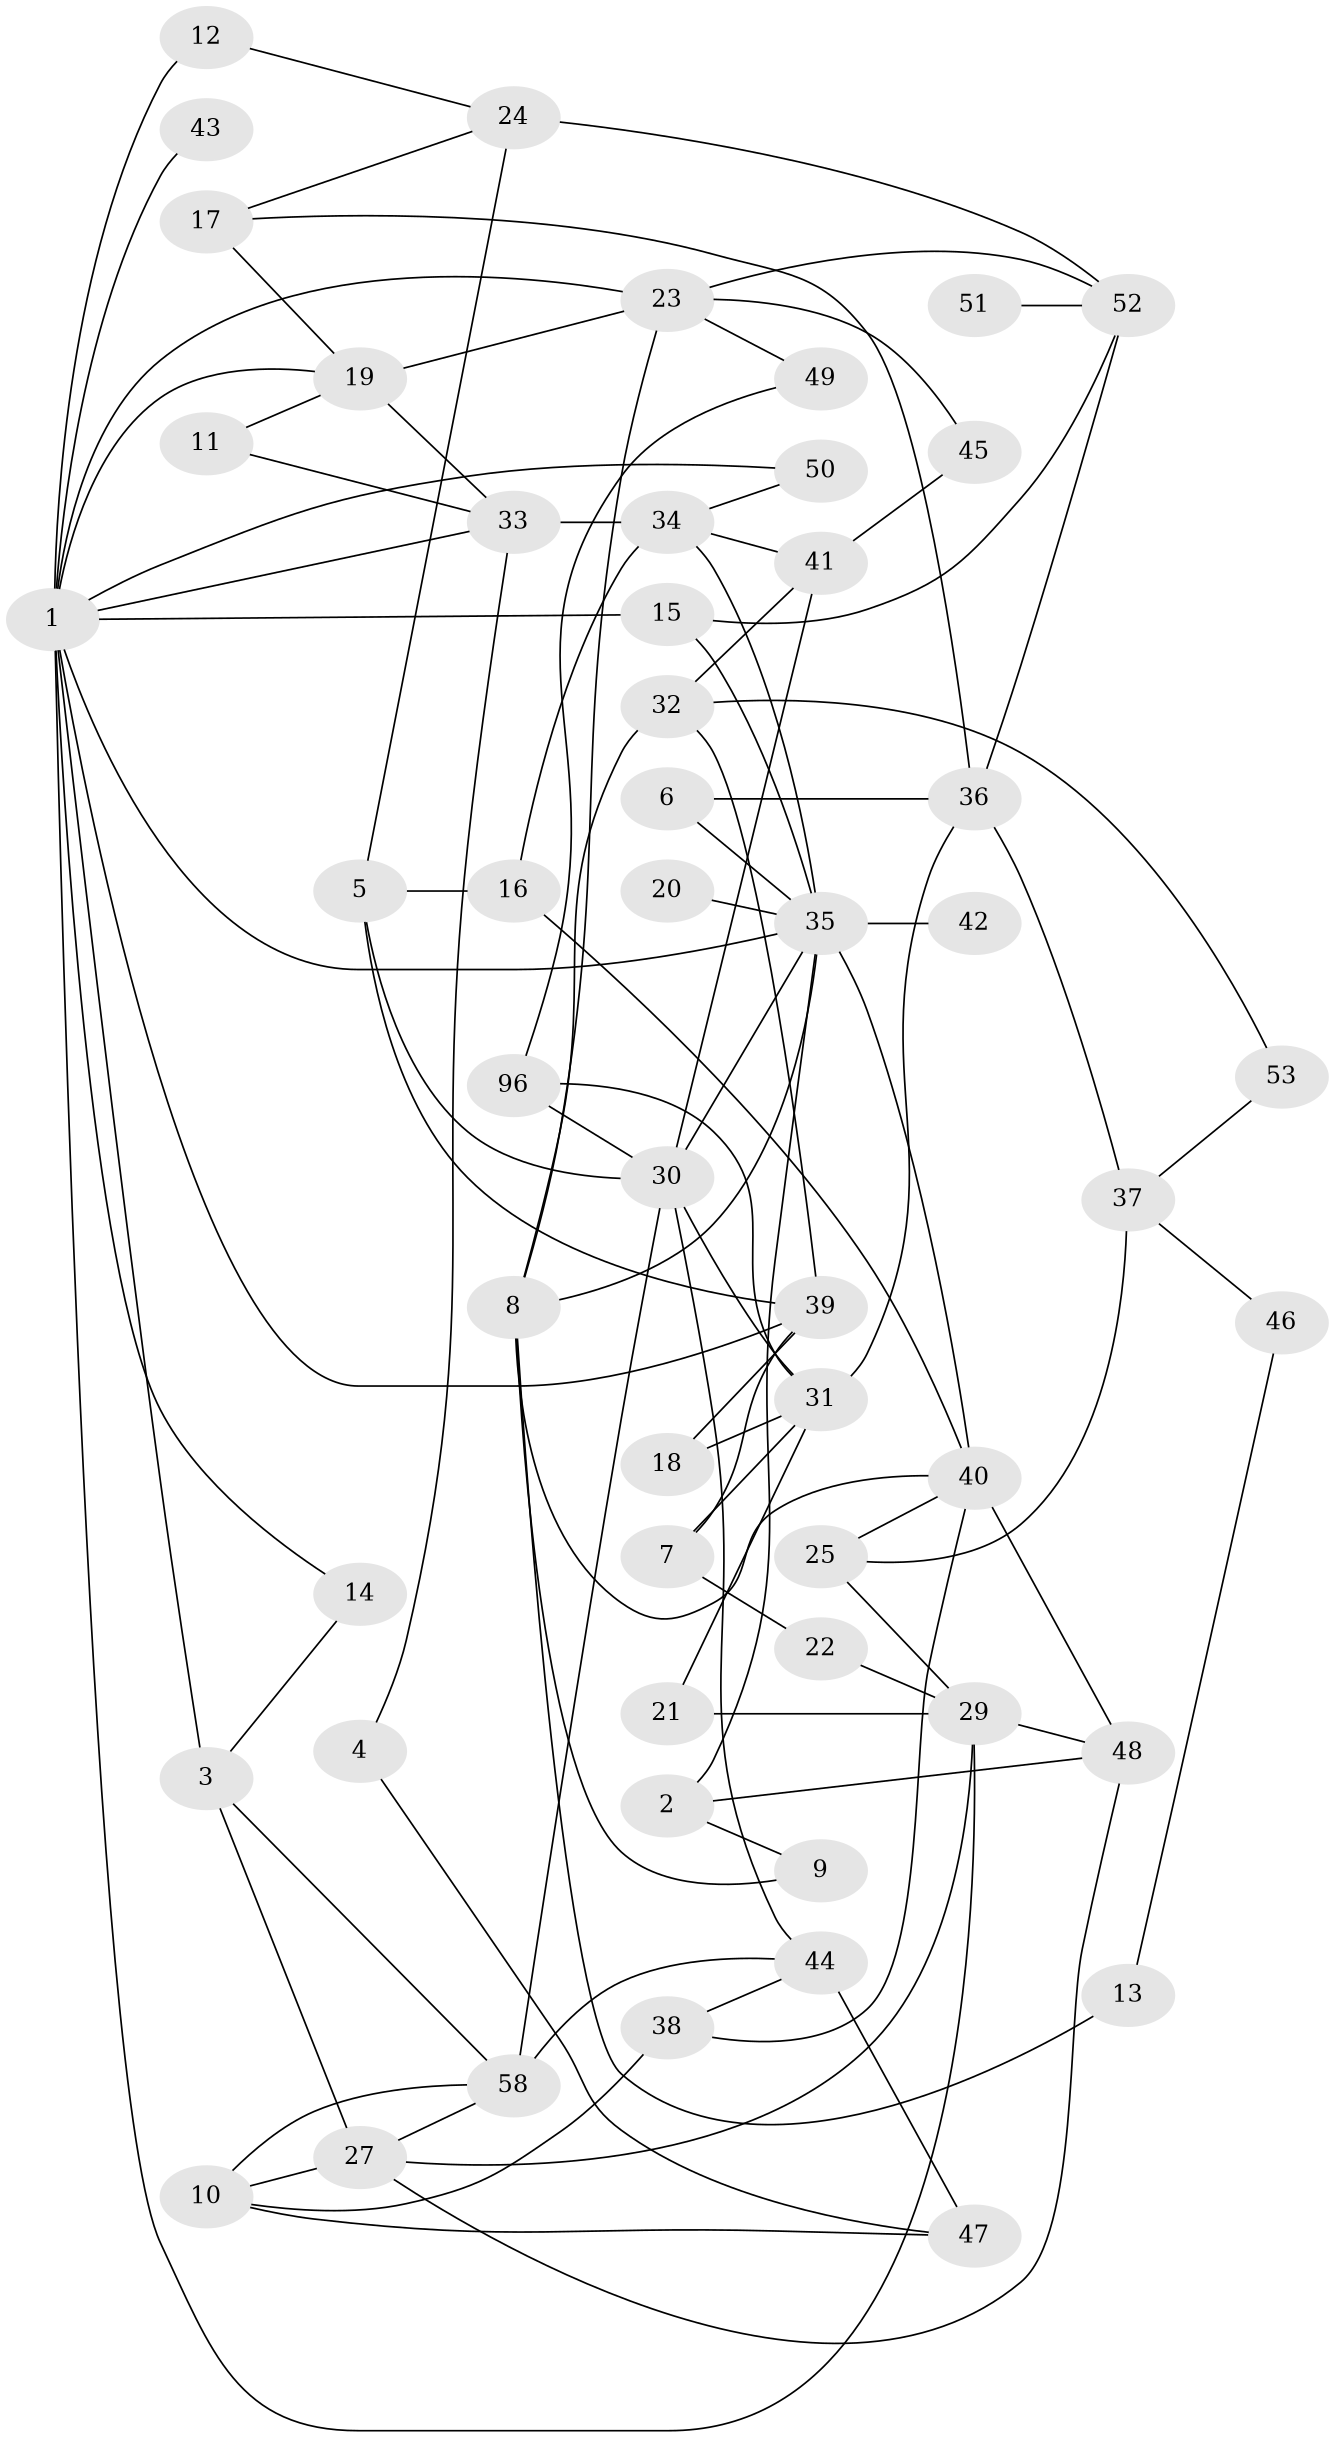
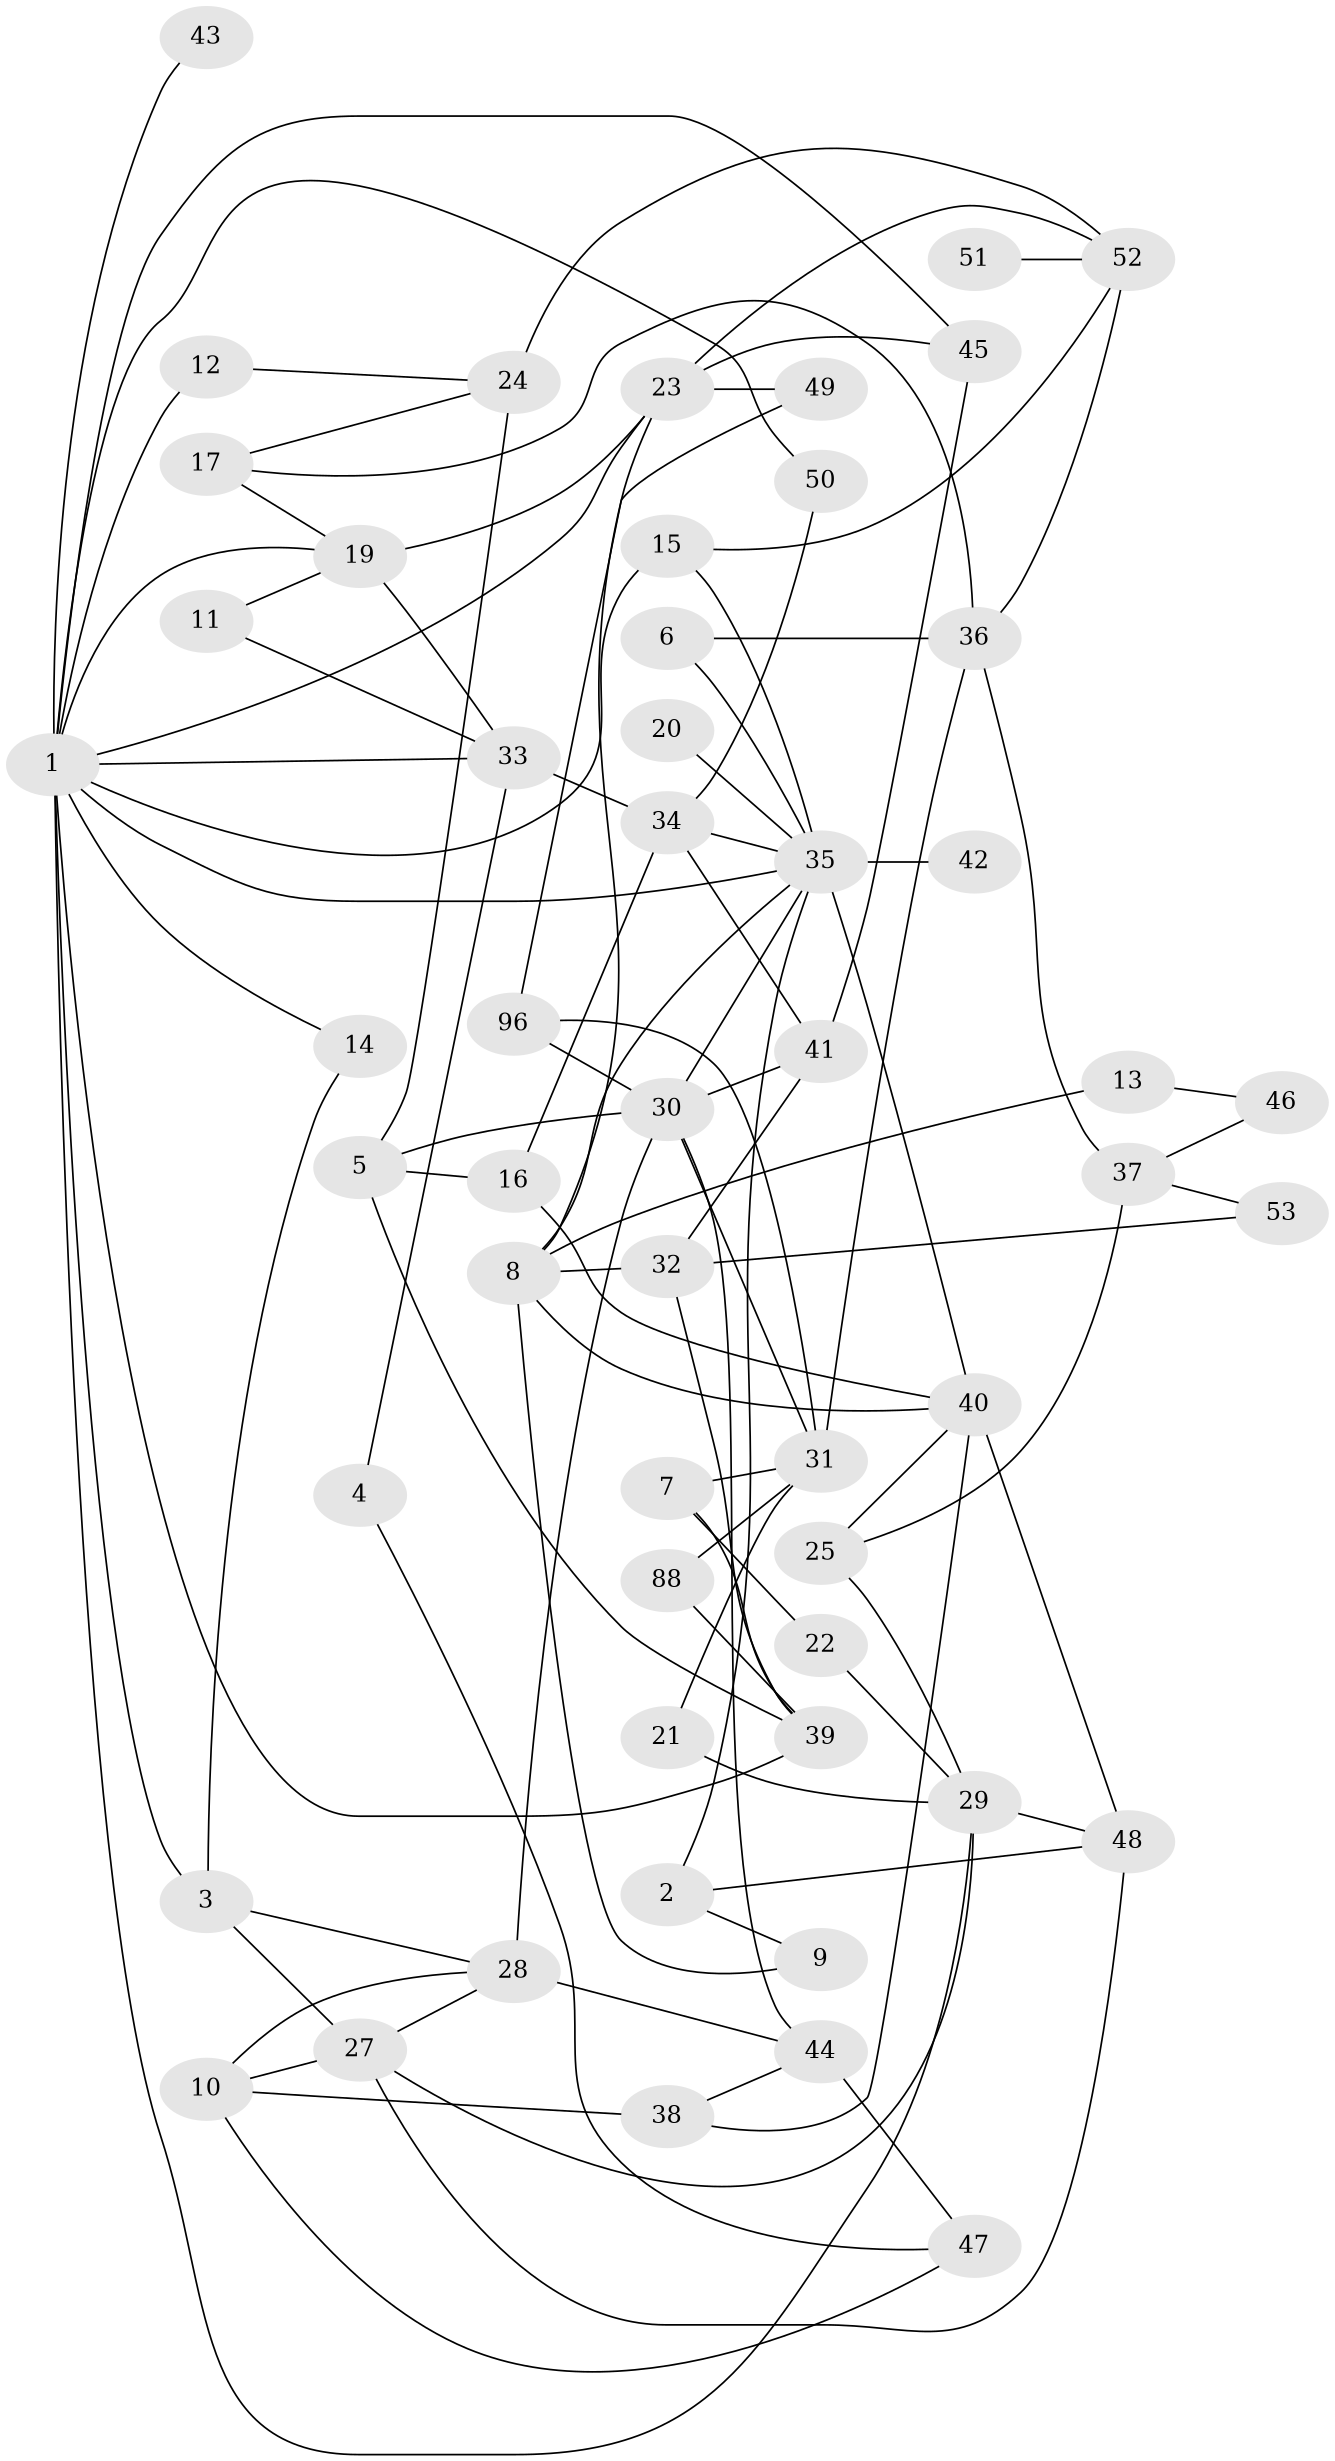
none -> (313, 119)
(667, 1465) -> (667, 1581)
(514, 2086) -> (514, 1972)
